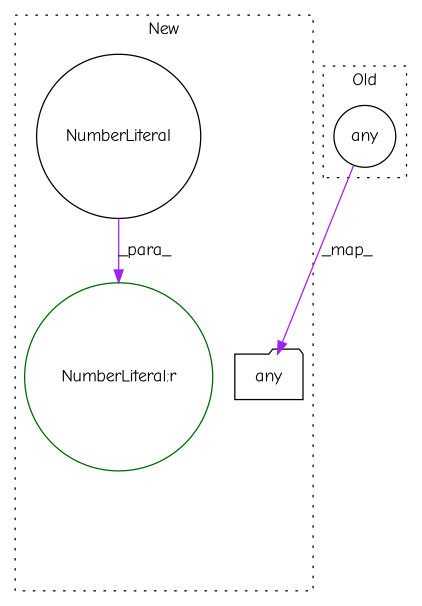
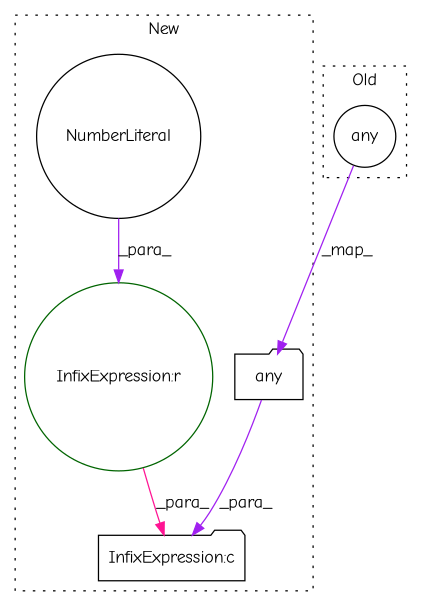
(119, 377) -> (119, 377)
none -> (172, 558)
